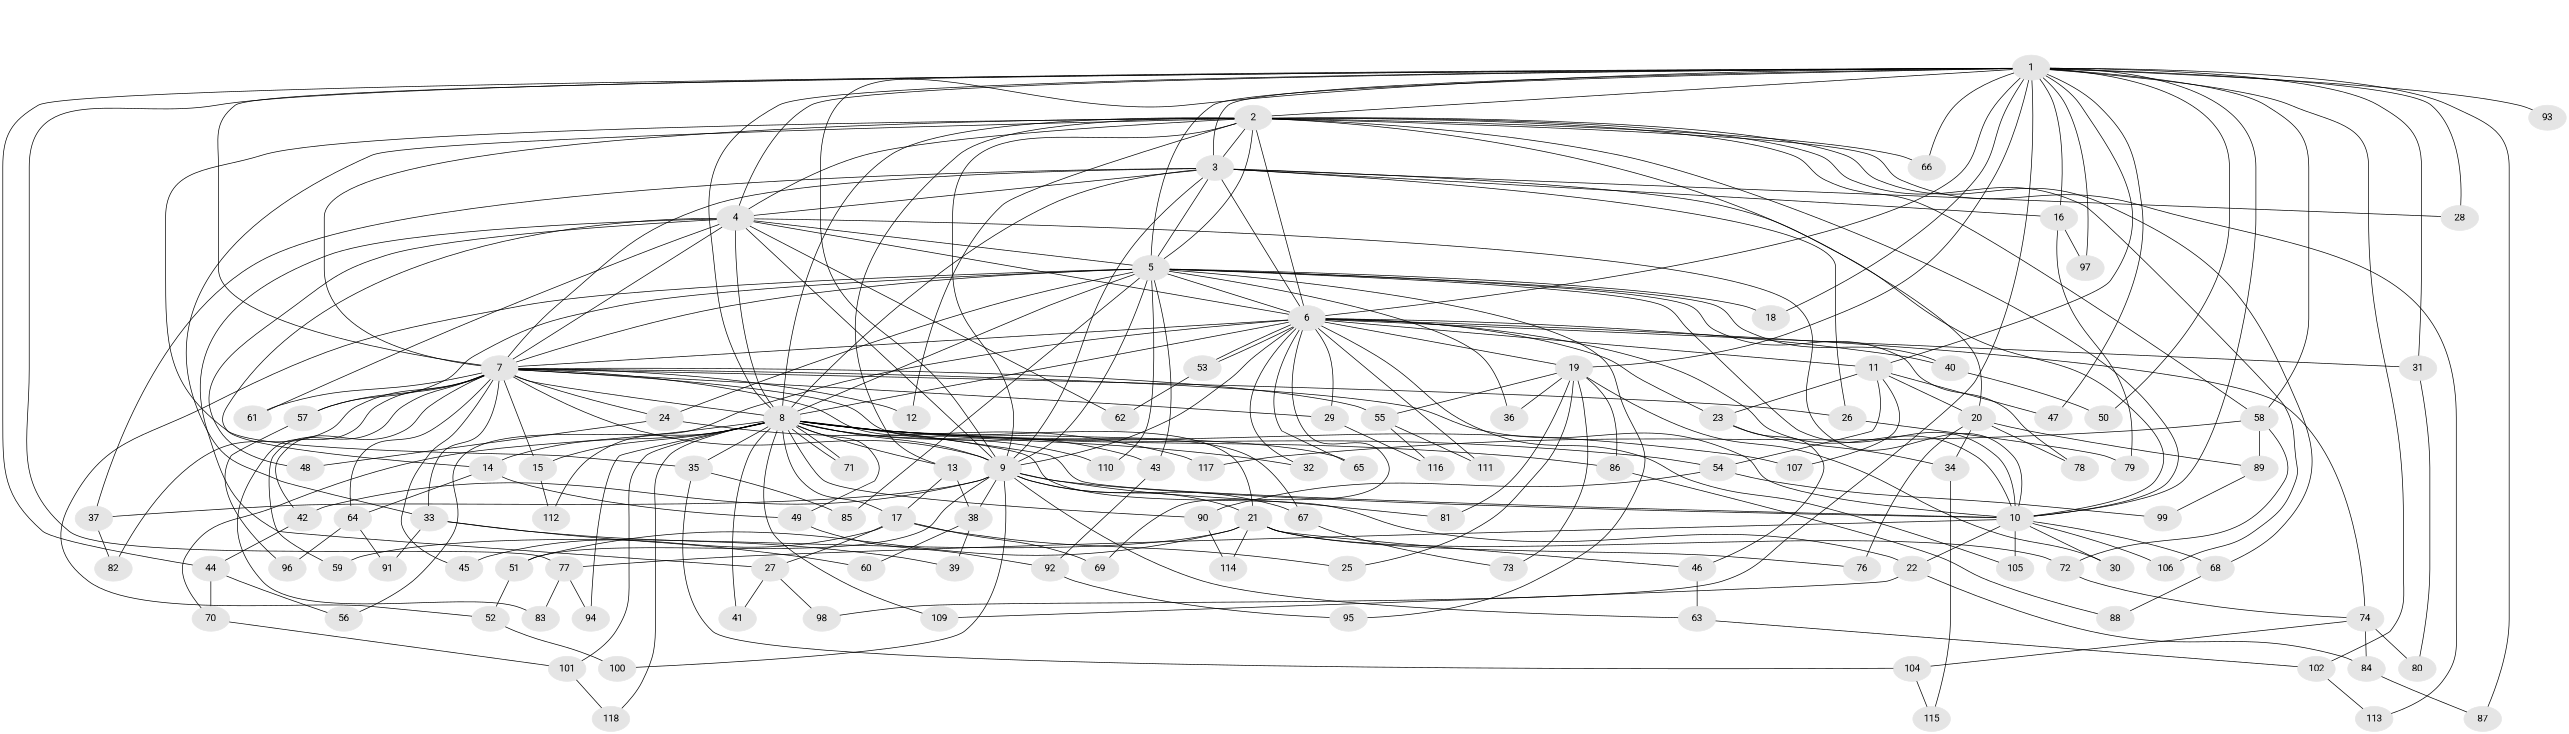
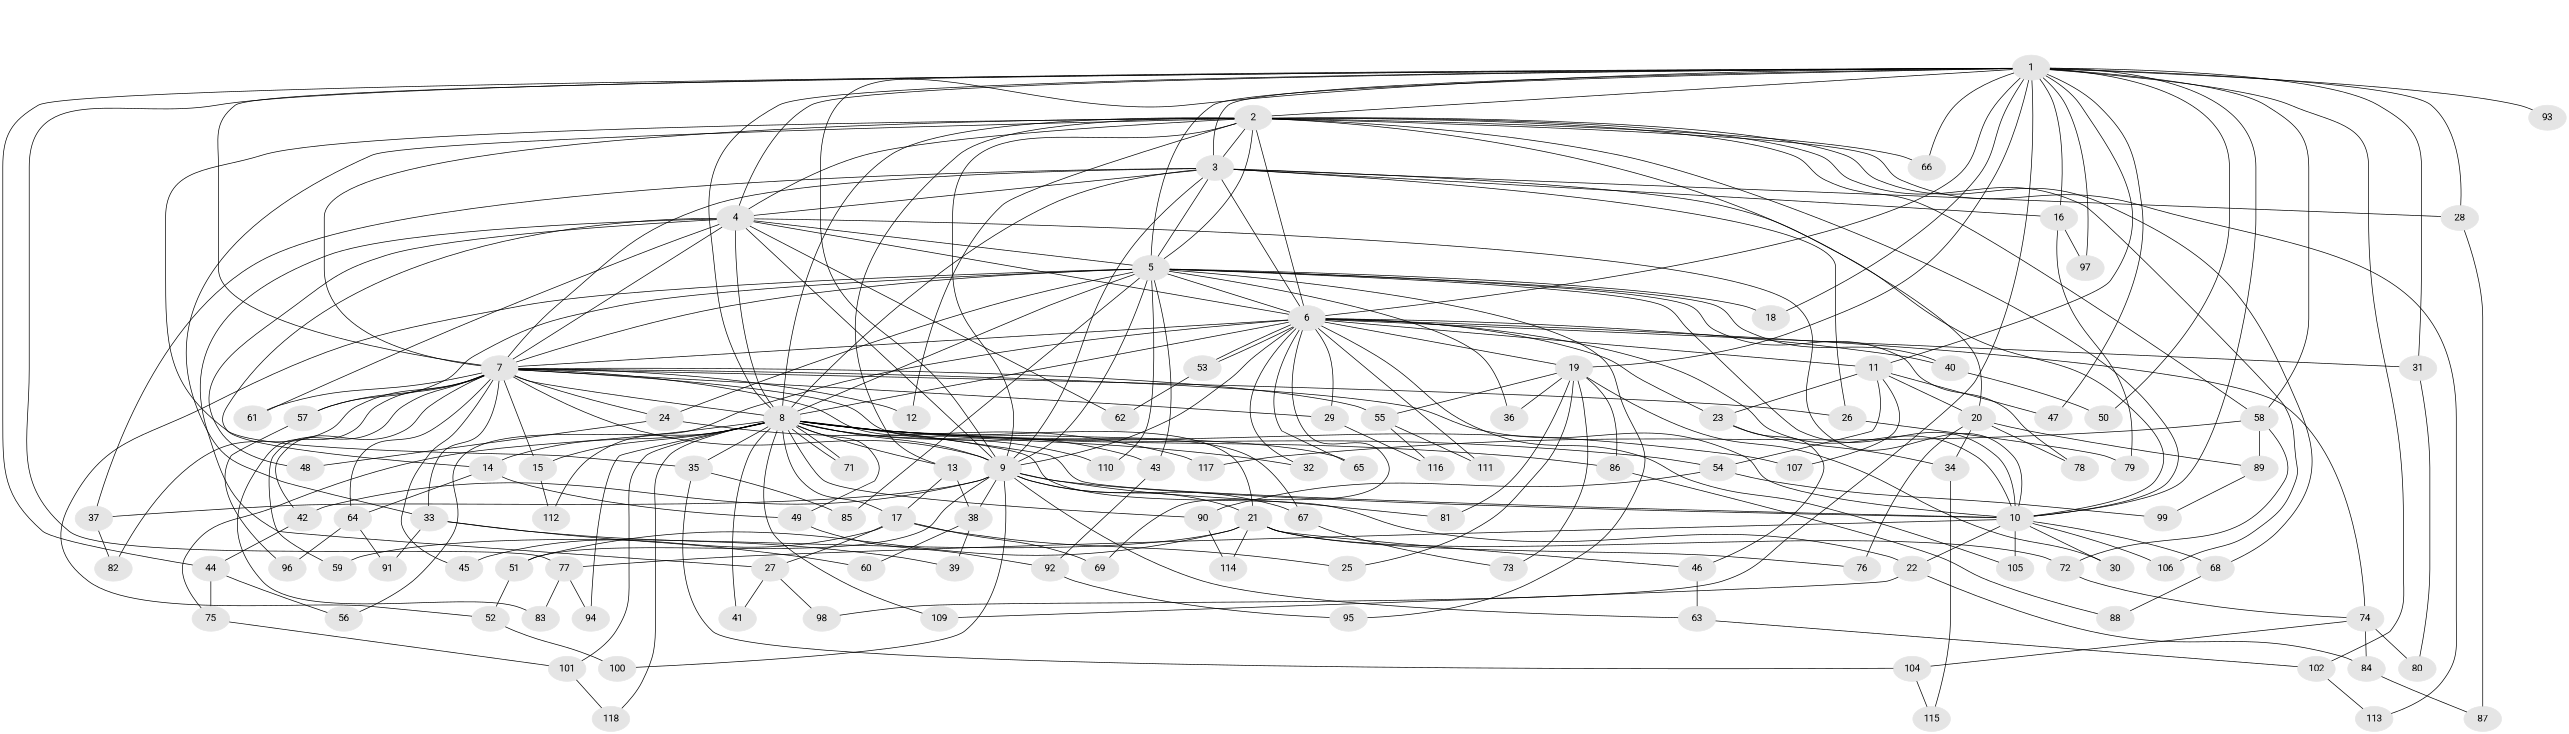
(2509, 191) -> (2483, 467)
(211, 619) -> (211, 619)
